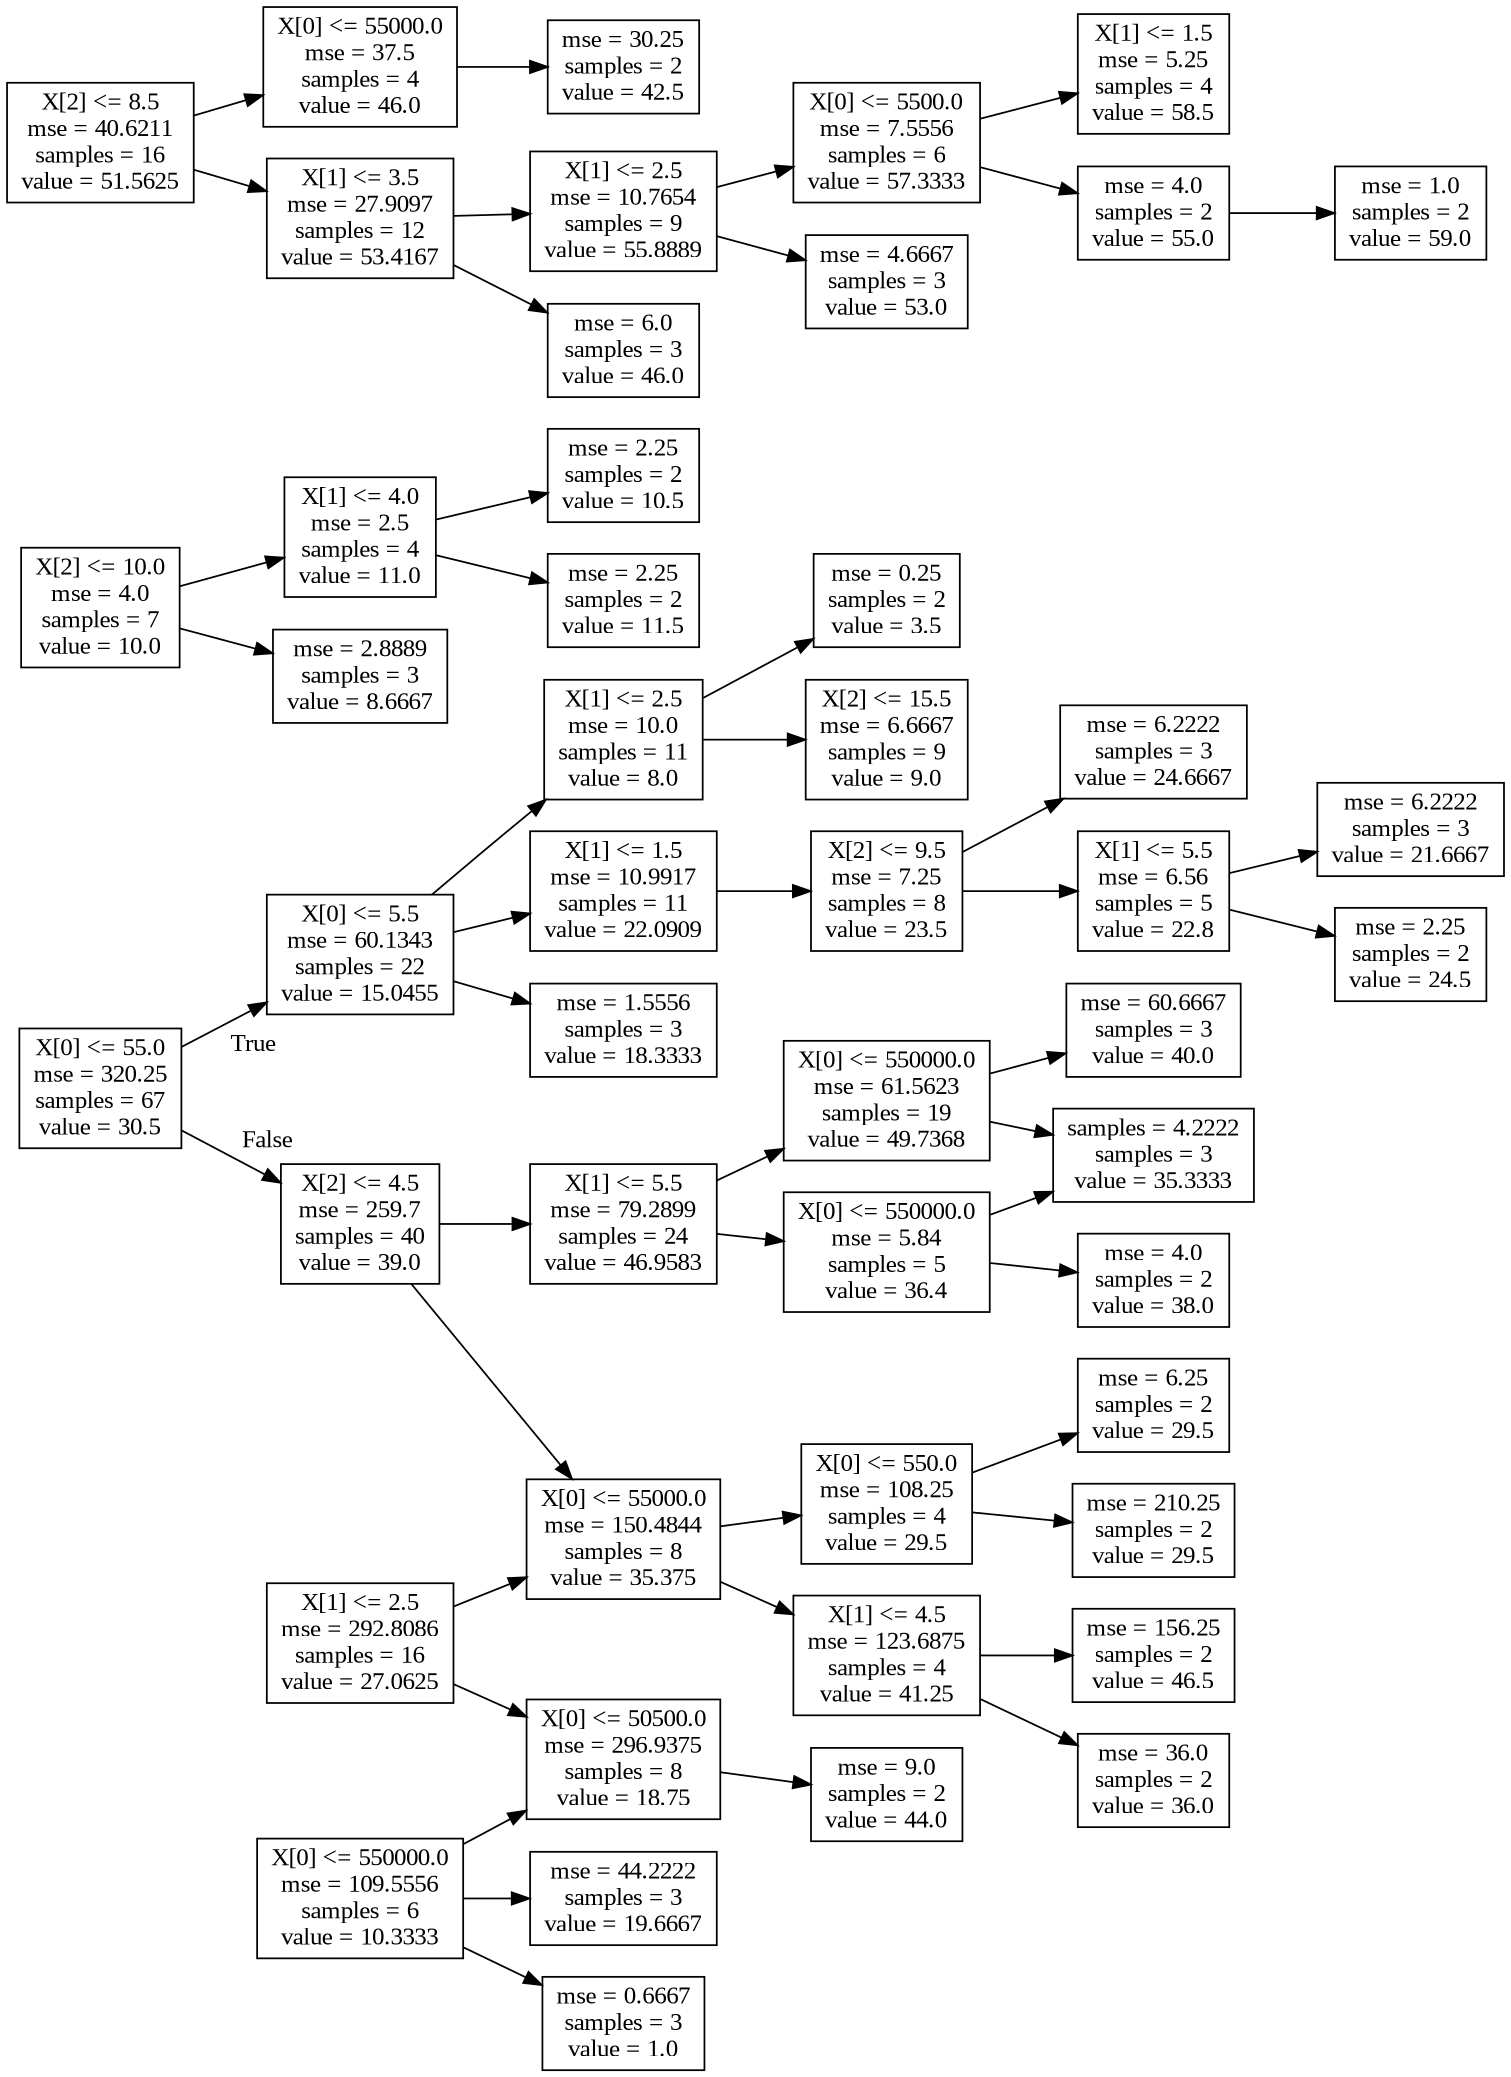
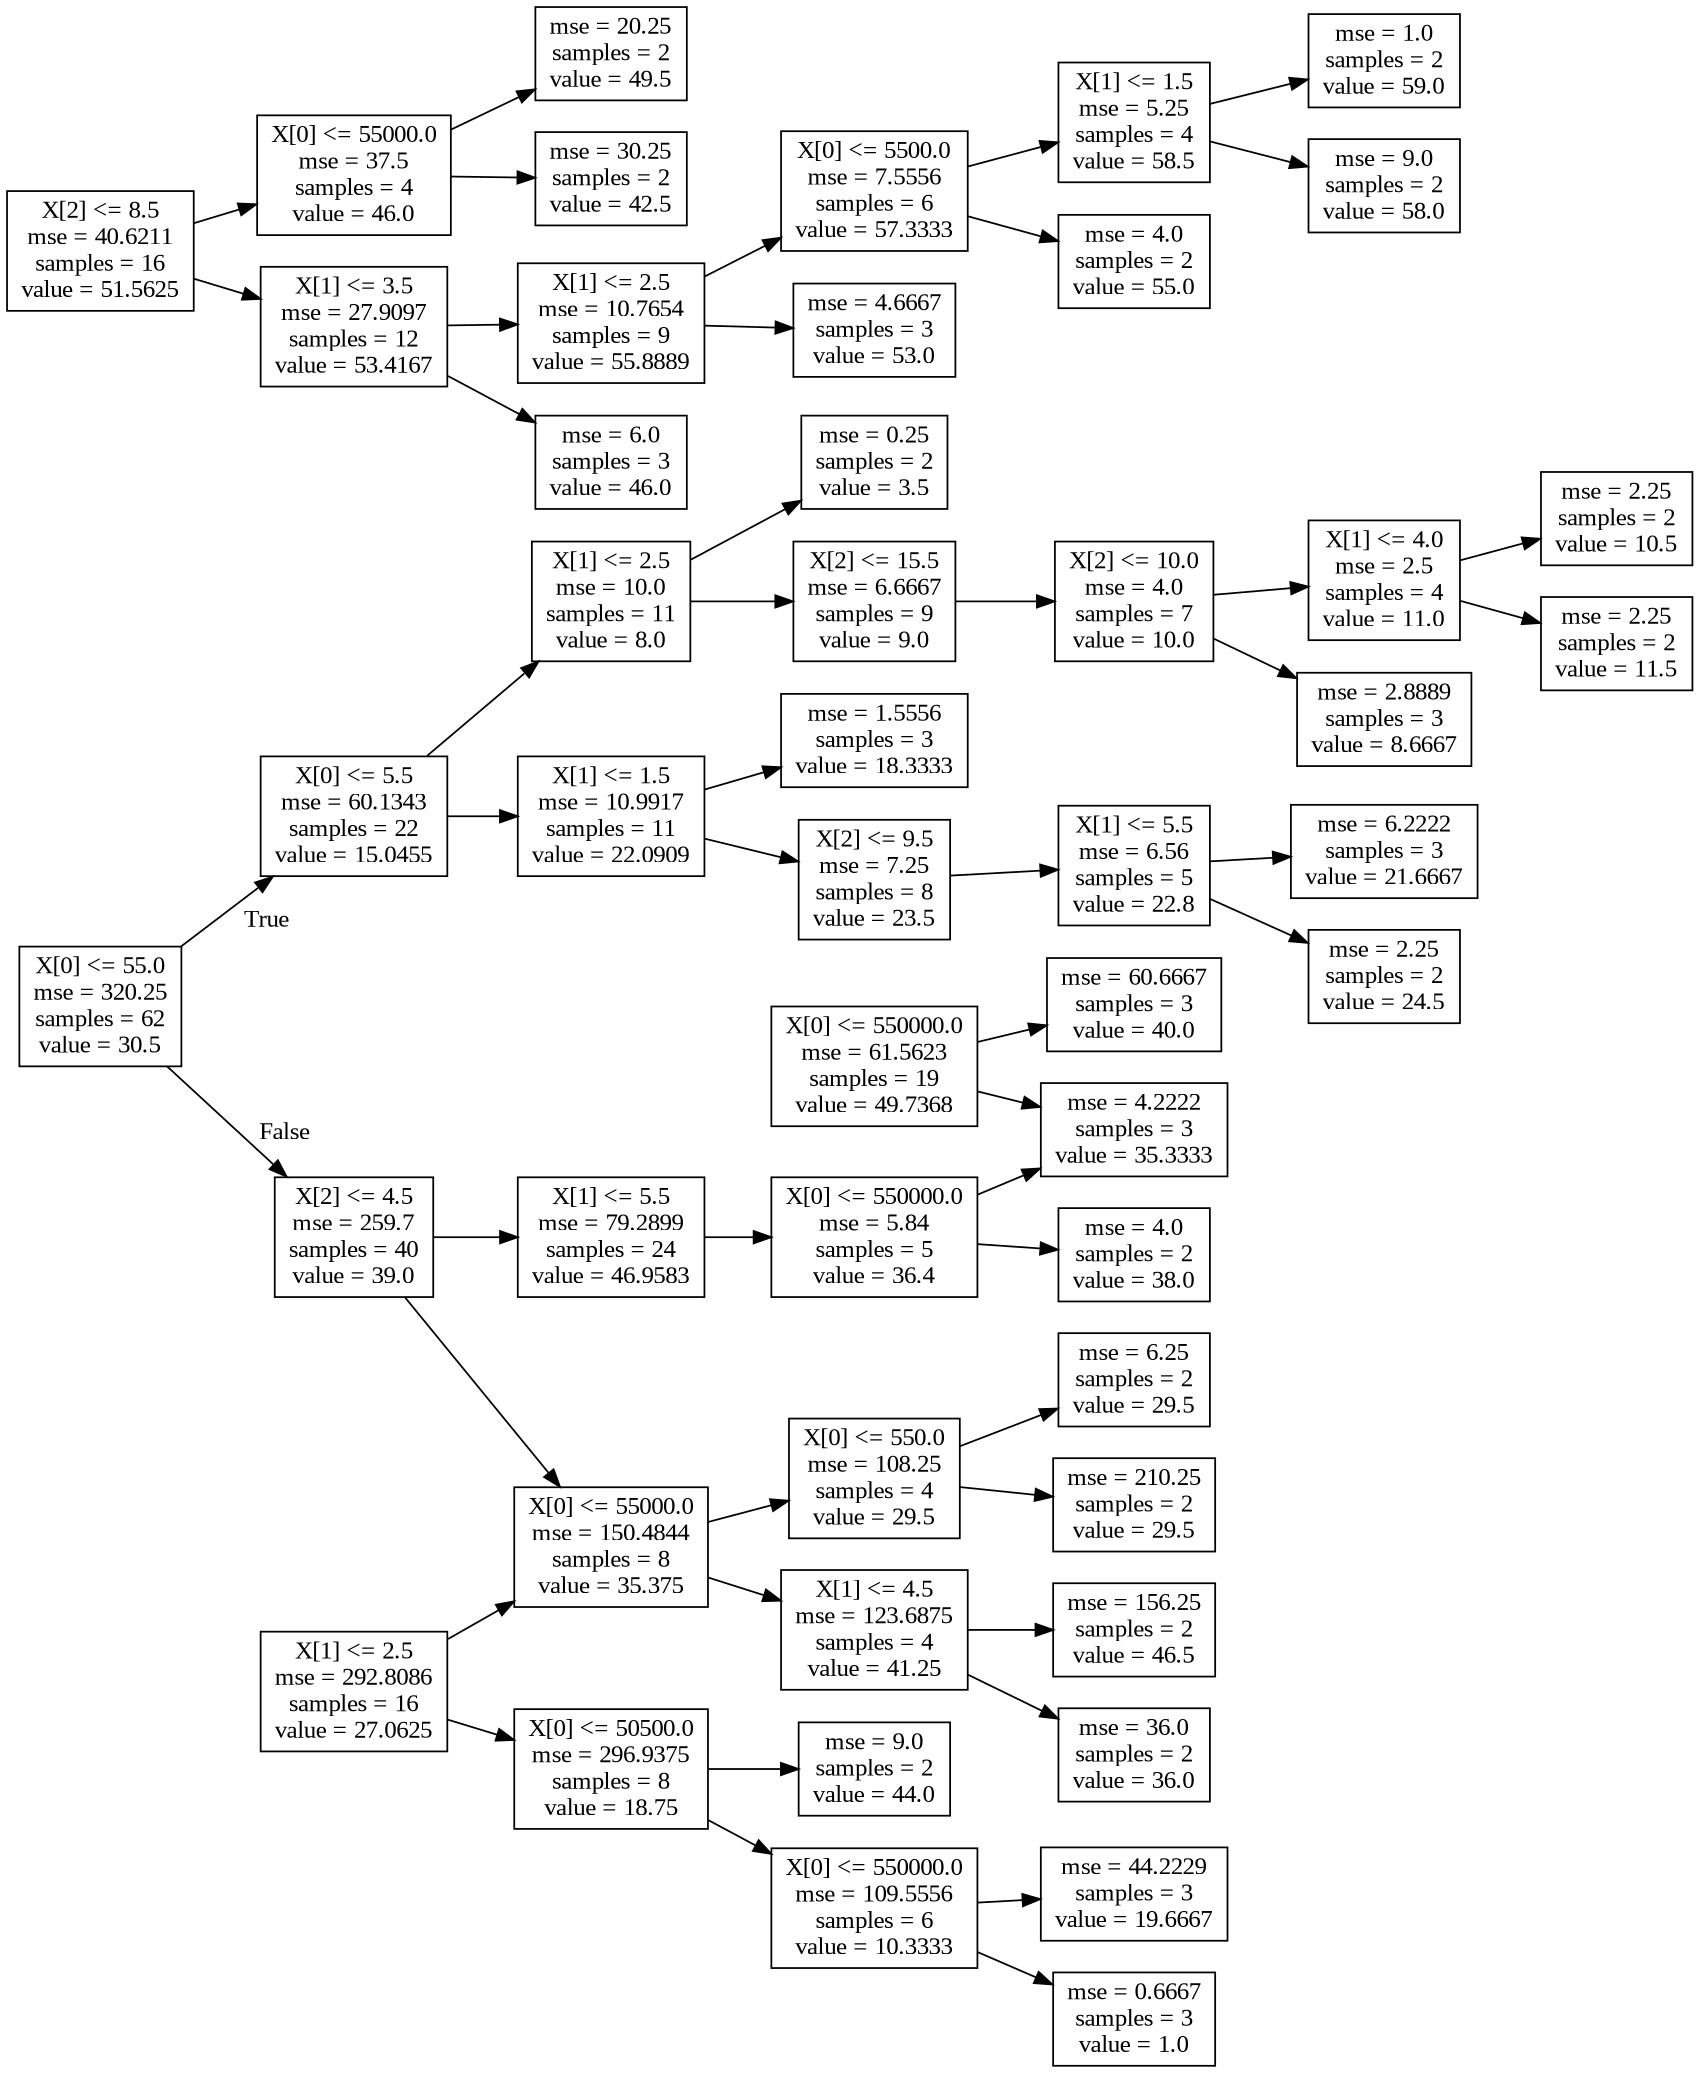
none -> (611, 54)
none -> (1384, 186)
(1273, 213) -> (1250, 94)
none -> (996, 601)
(1154, 752) -> none
(483, 990) -> (734, 781)
(100, 1088) -> (100, 1006)
(1154, 1155) -> (1134, 1130)
(742, 1168) -> none
(487, 1831) -> (732, 1833)
(623, 1898) -> (1134, 1894)
